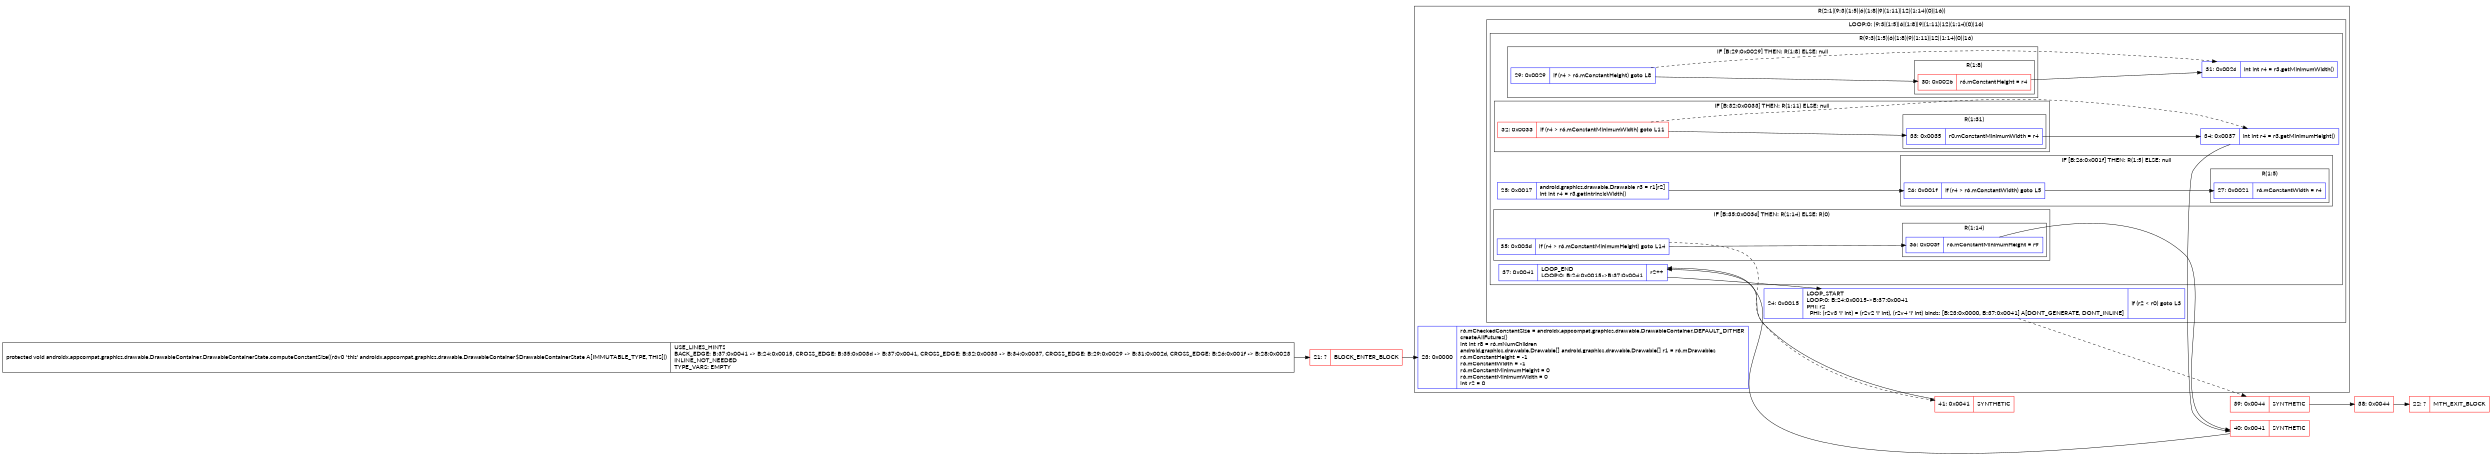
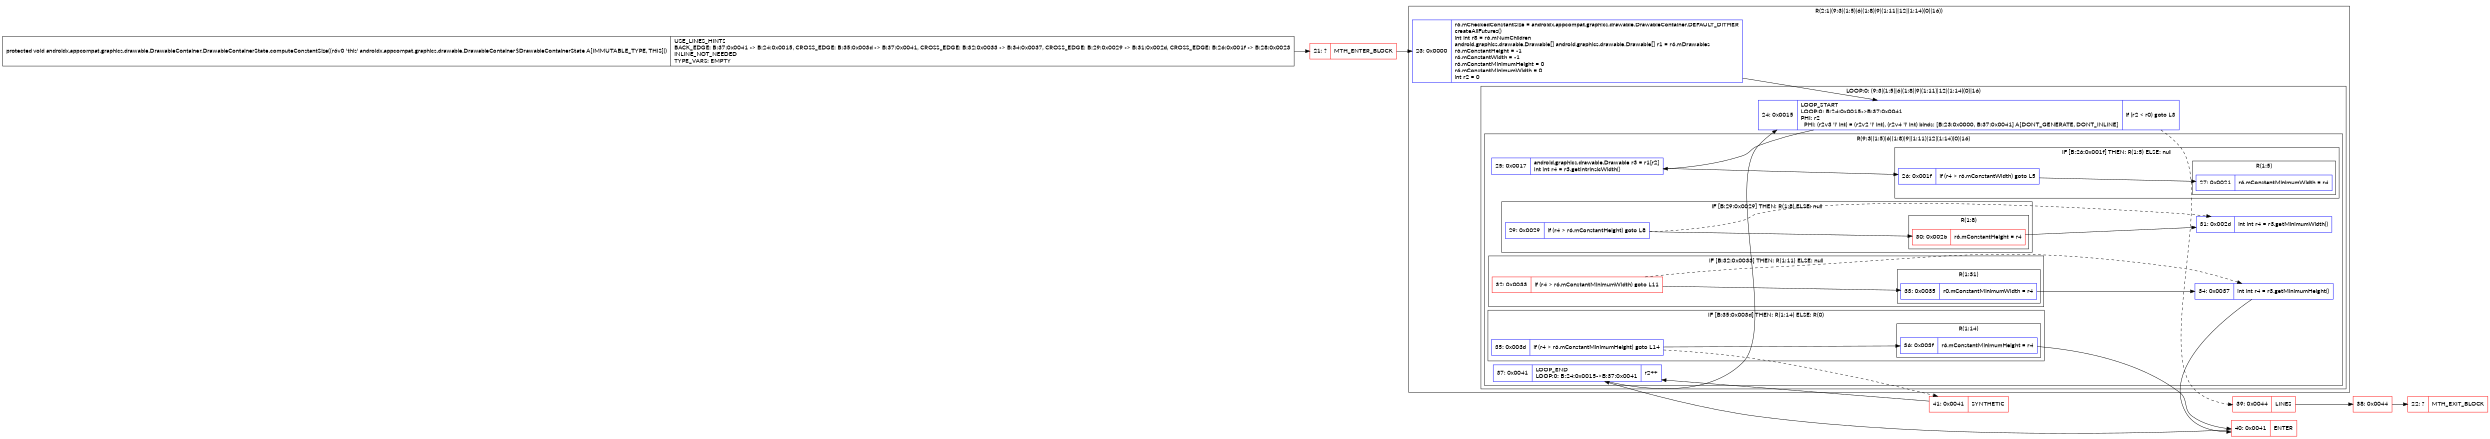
none -> (1811, 89)
none -> (1743, 156)
(2289, 191) -> (2284, 183)
(1993, 245) -> (1988, 345)
(1366, 357) -> (1363, 51)
(2289, 404) -> (2284, 404)
(2289, 428) -> (2284, 428)
